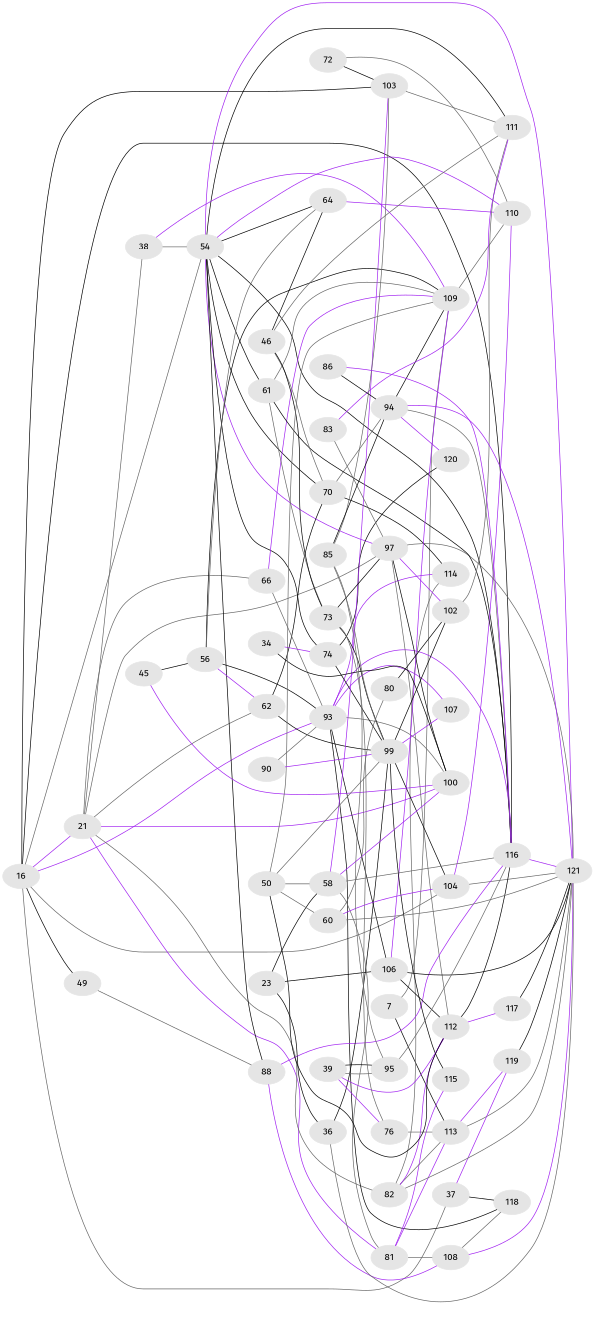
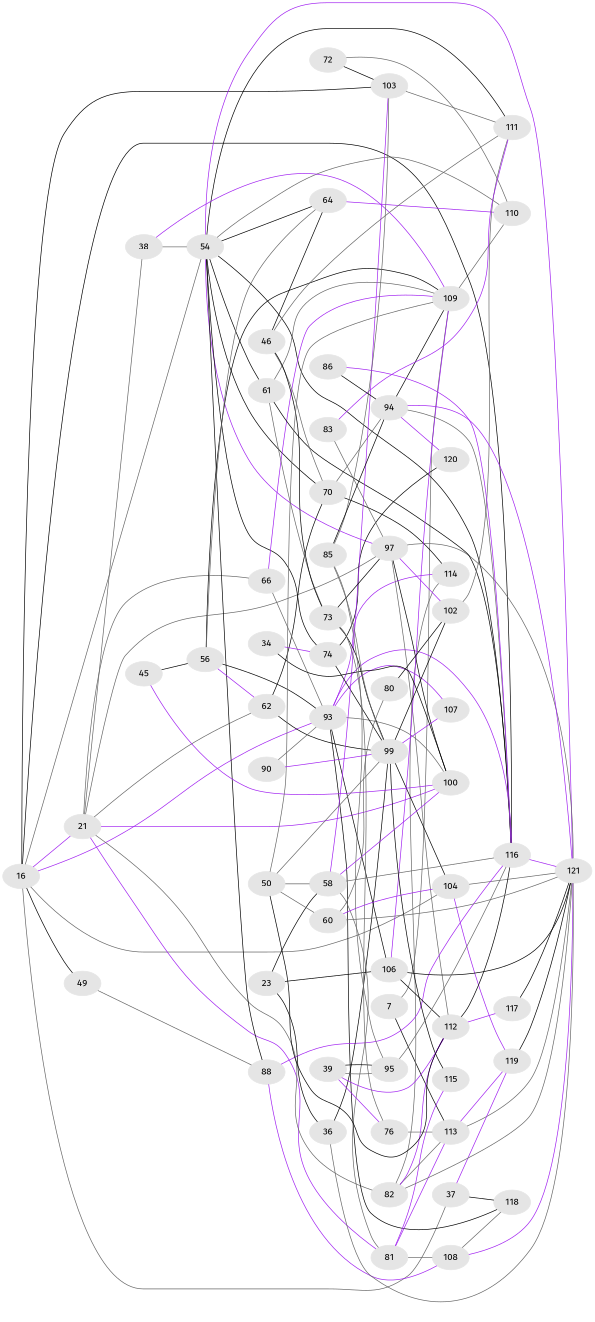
(354, 163) -> (354, 163)
(496, 535) -> (473, 968)
